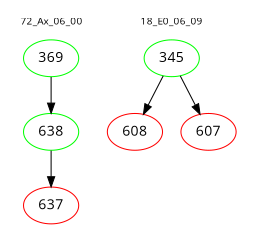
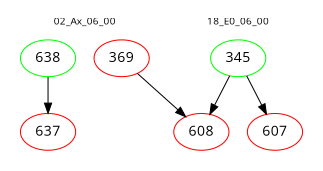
(52, 22) -> (85, 22)
(172, 22) -> (238, 22)
(51, 58) -> (122, 58)
(51, 90) -> (151, 85)
